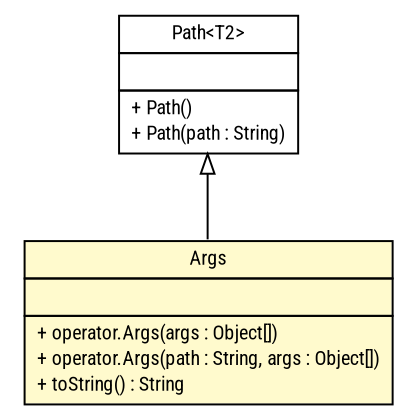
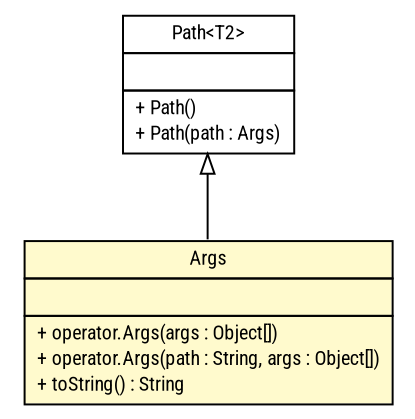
(209, 134) -> (209, 134)
